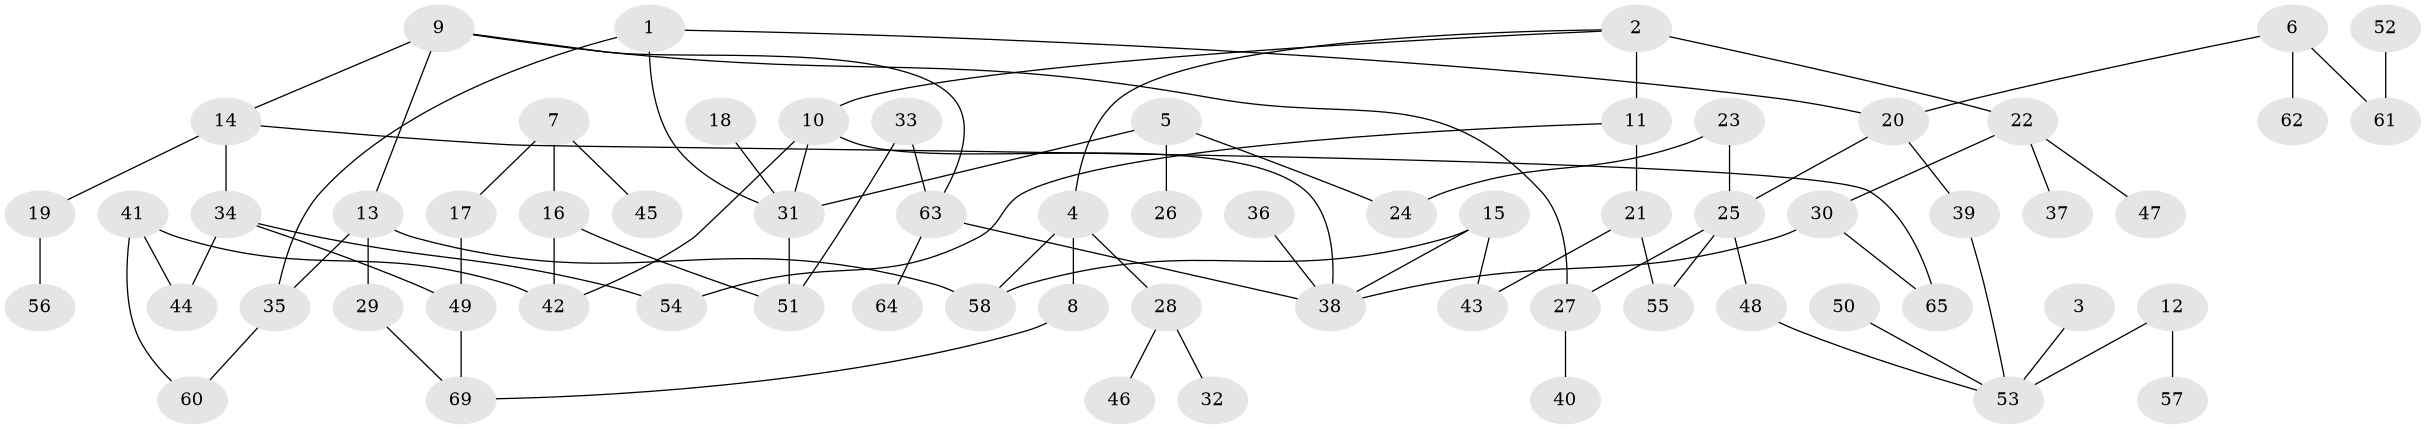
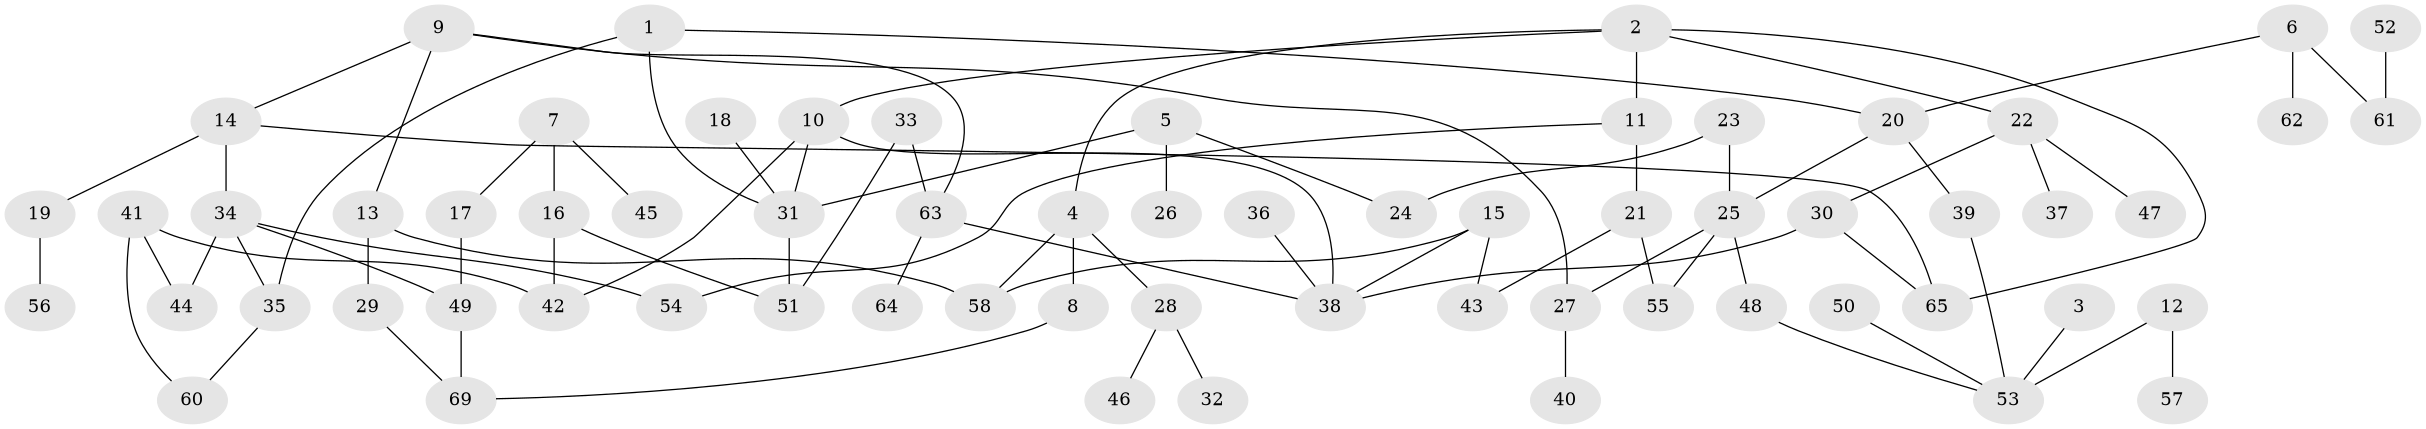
none -> (2089, 106)
(314, 269) -> (251, 262)
